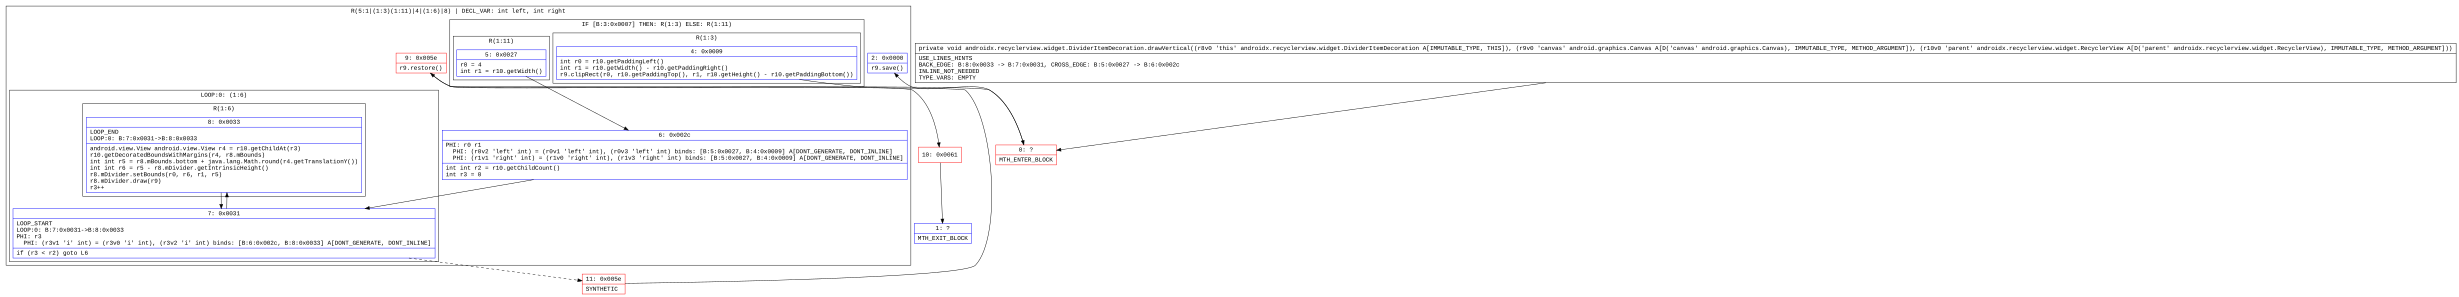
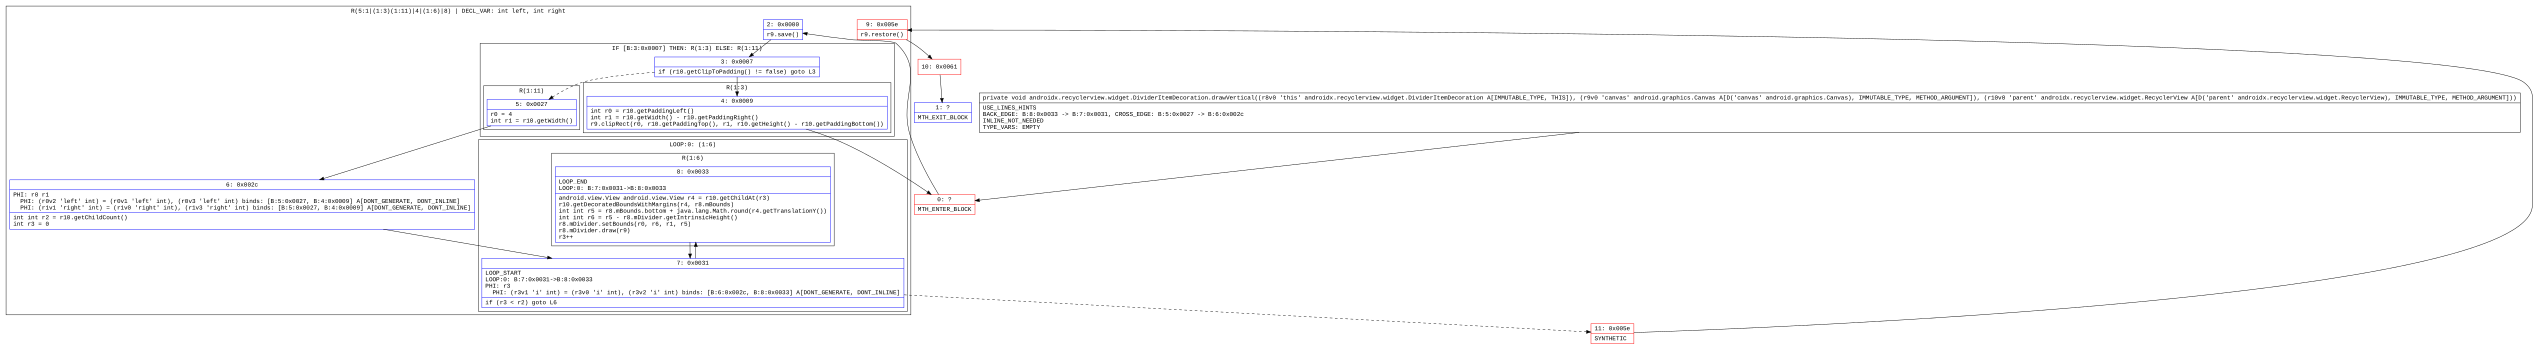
none -> (737, 67)
